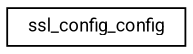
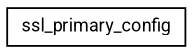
(96, 27) -> (96, 27)
